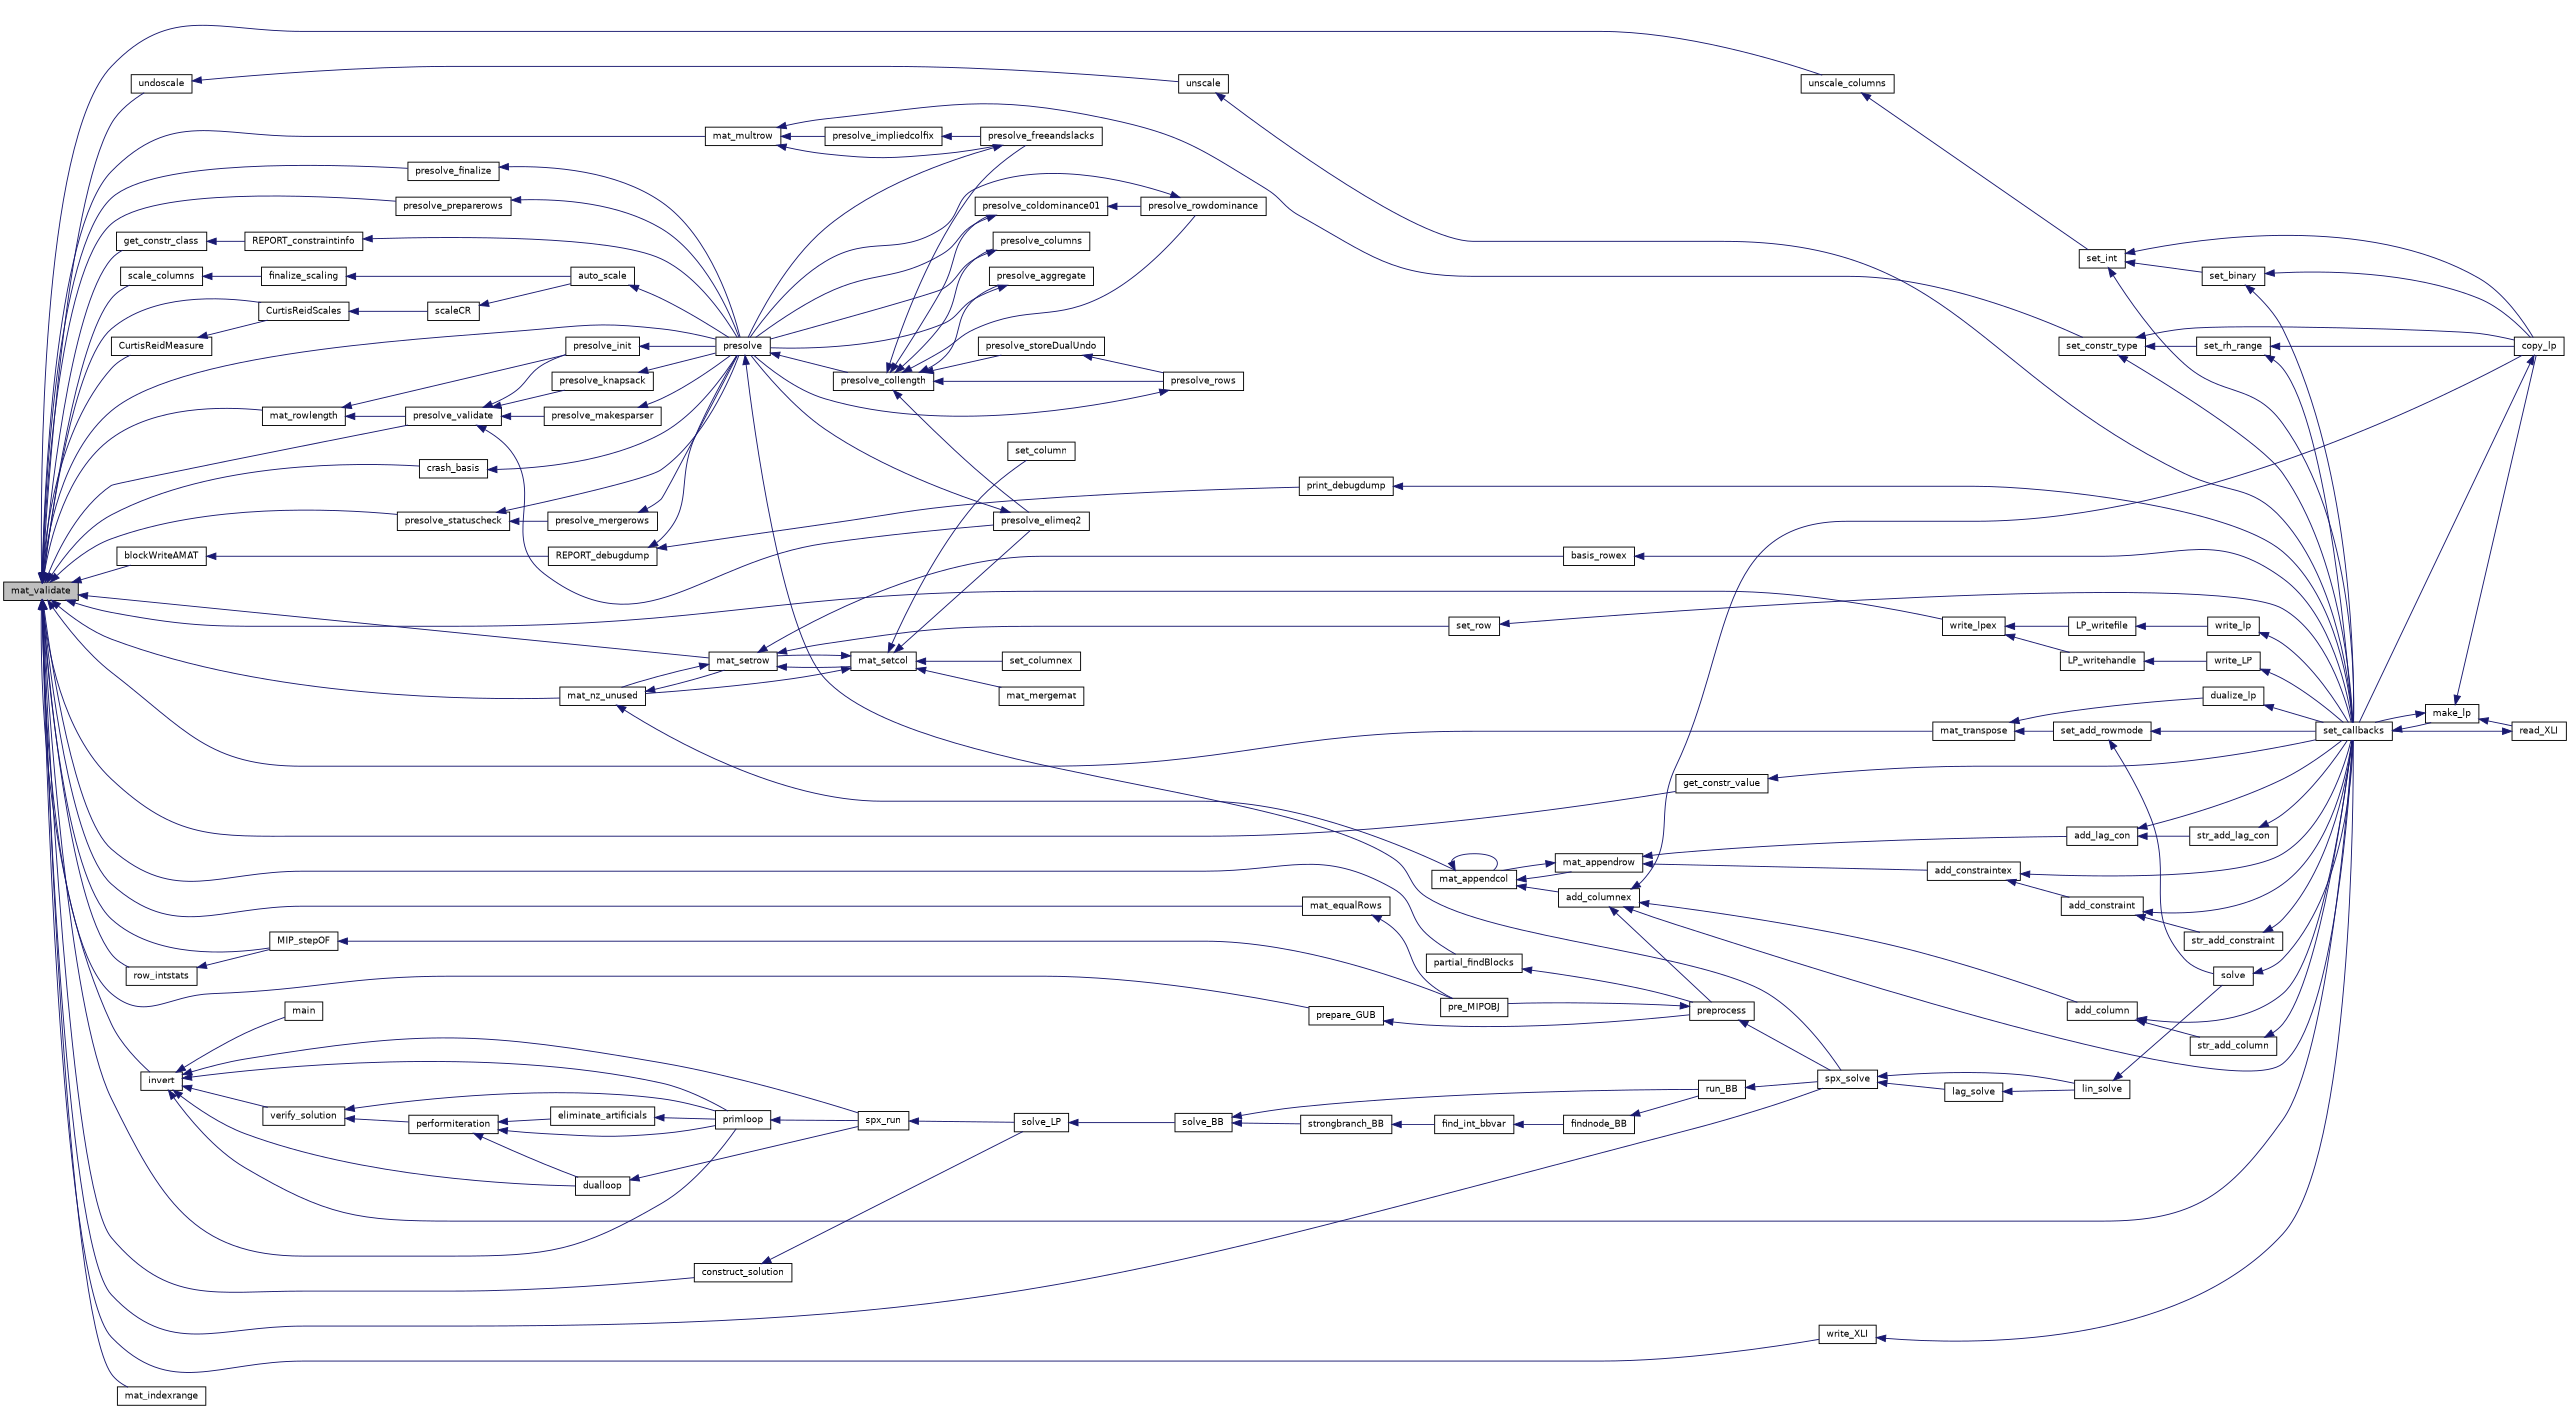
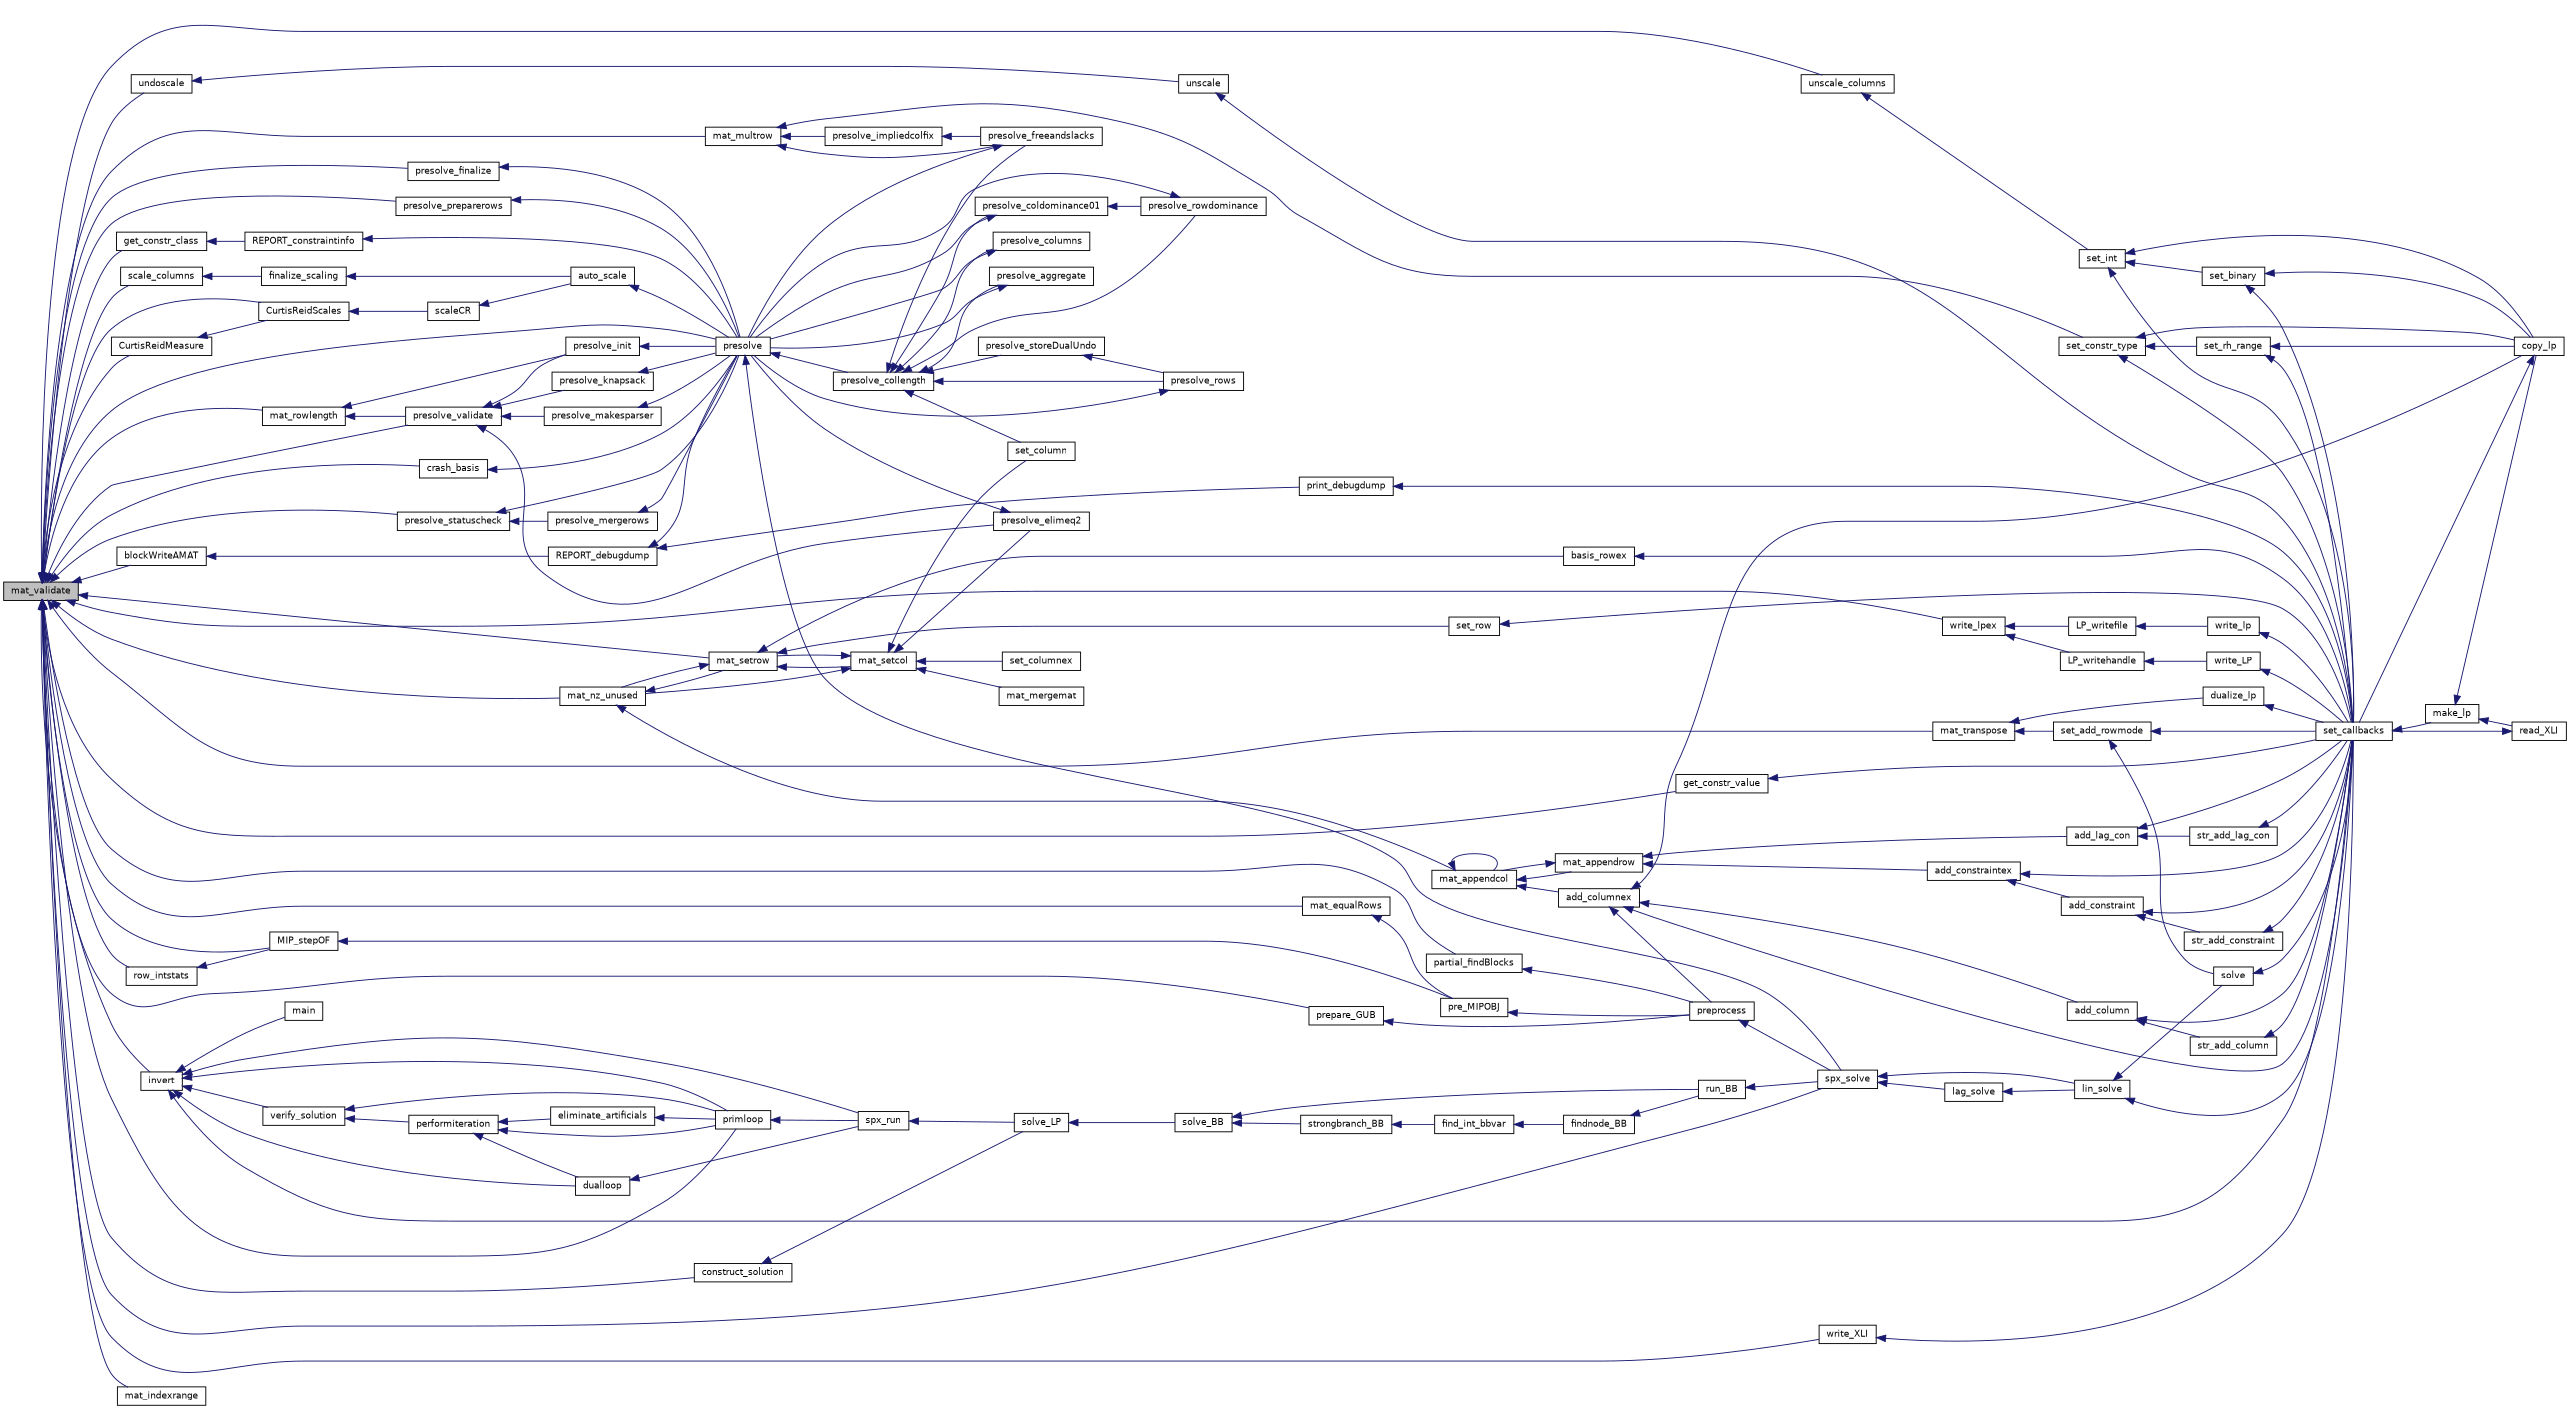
(962, 457) -> (975, 422)
(2395, 718) -> (2291, 1082)
(1594, 1003) -> (1603, 1016)
